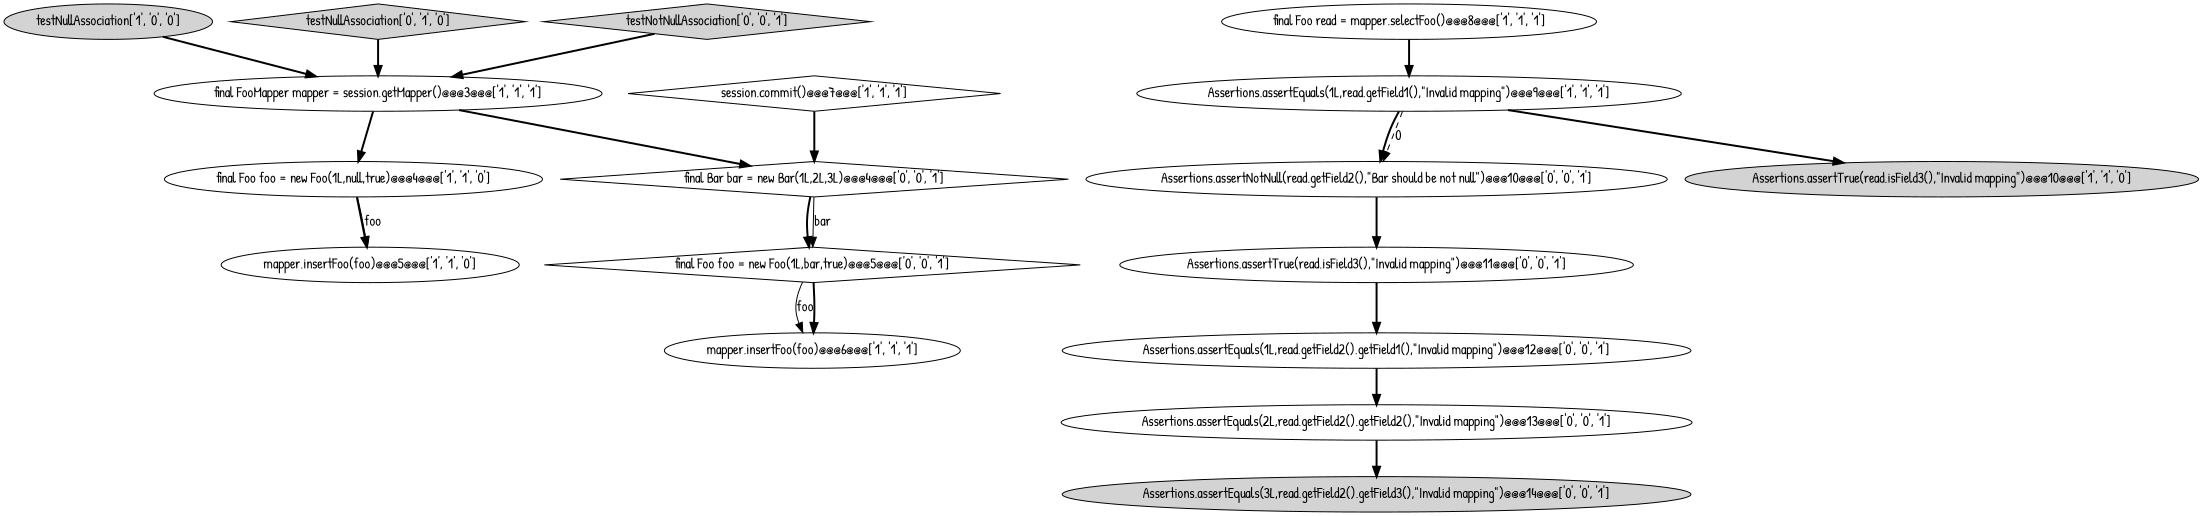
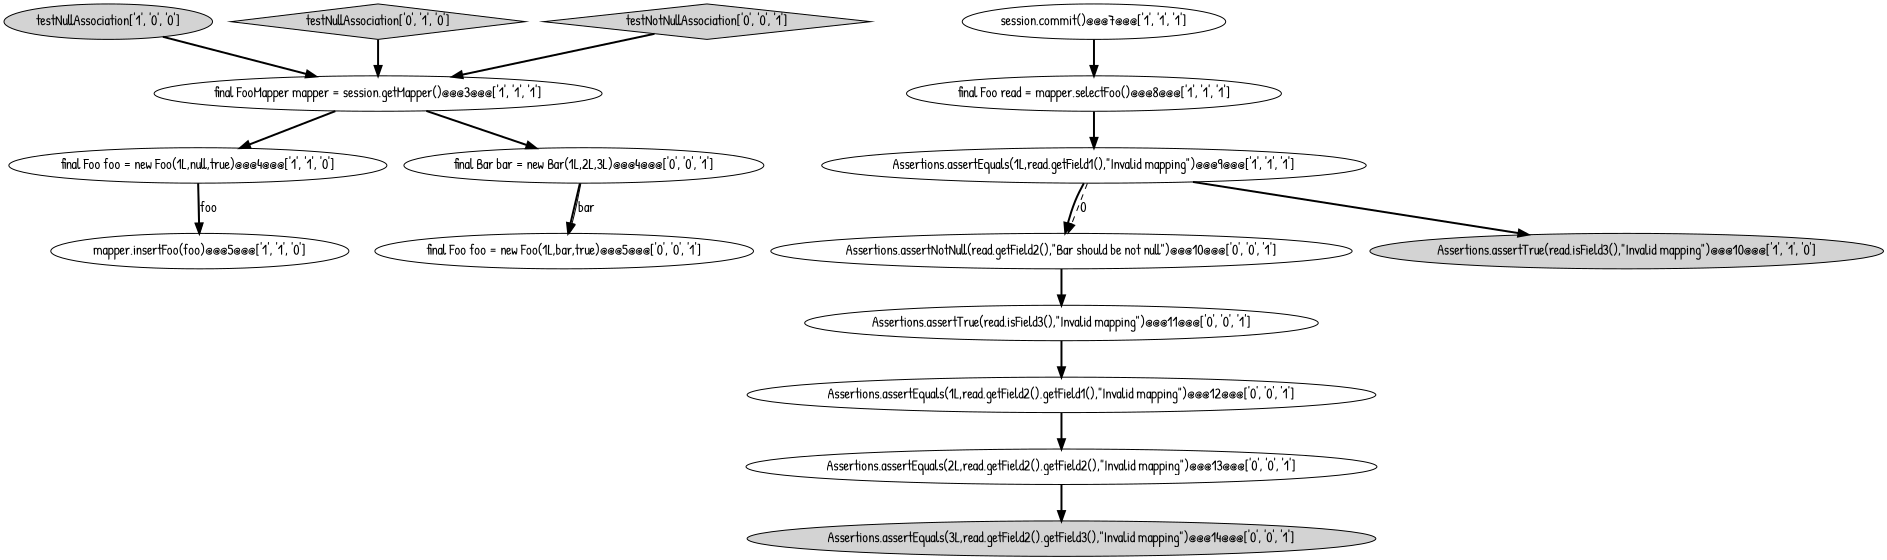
(814, 94) -> (1094, 22)
(814, 131) -> (1094, 53)
(814, 179) -> (584, 165)
(812, 265) -> (564, 251)
(812, 351) -> none
